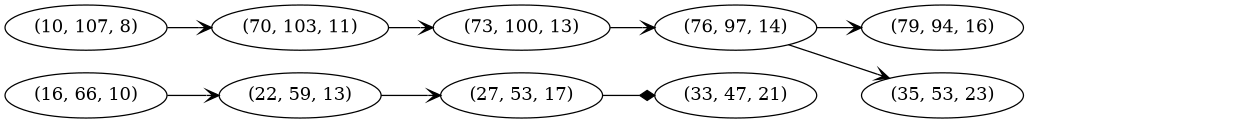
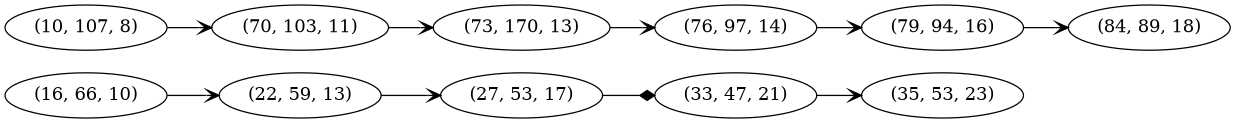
(522, 28) -> (522, 28)
none -> (1149, 28)
(833, 59) -> (833, 95)
